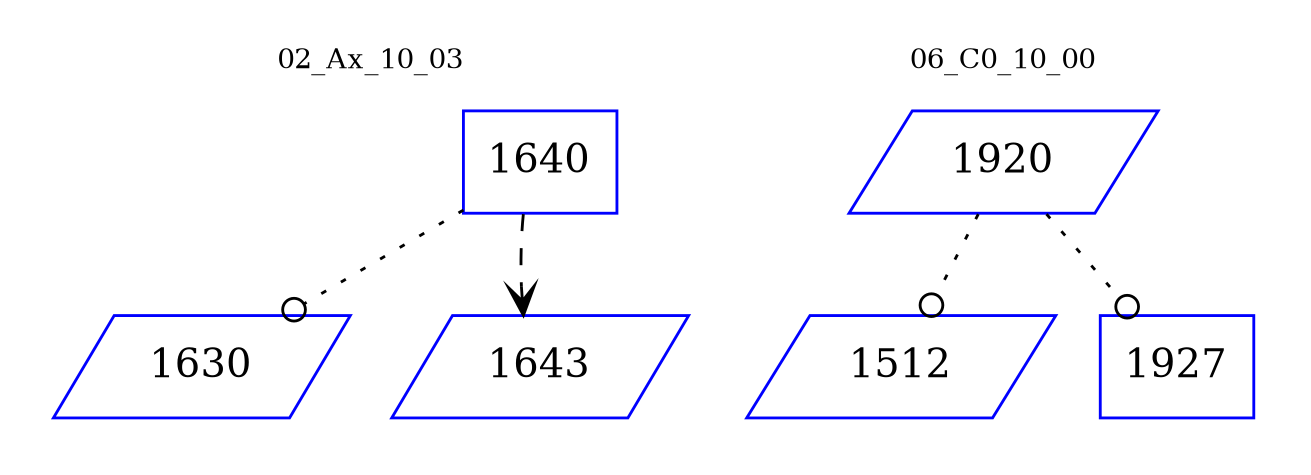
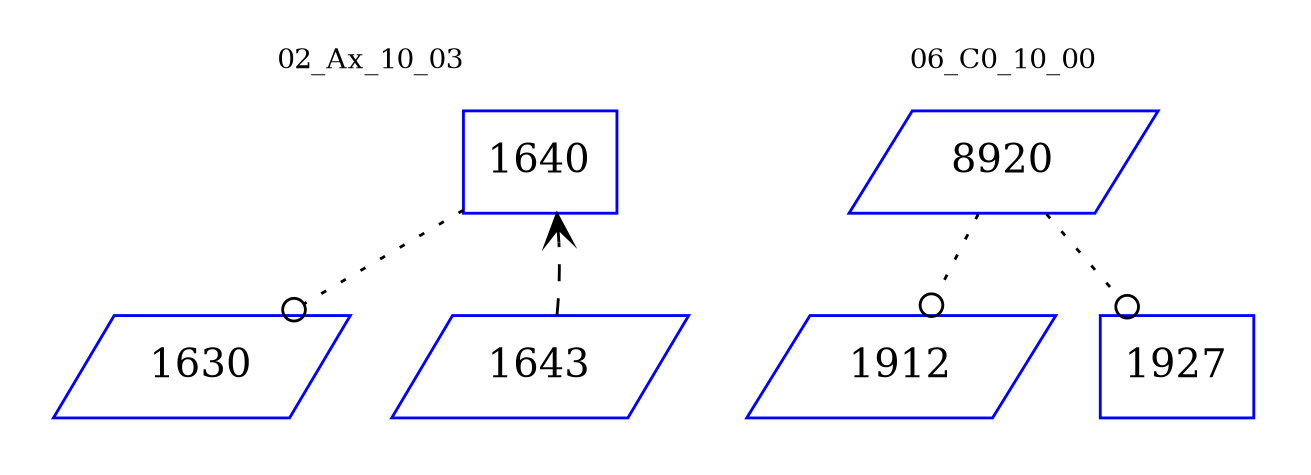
(1004, 162) -> (1004, 162)
(521, 250) -> (559, 279)
(901, 367) -> (901, 367)
